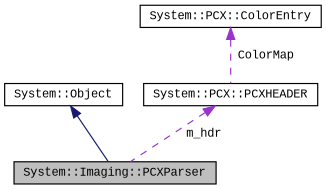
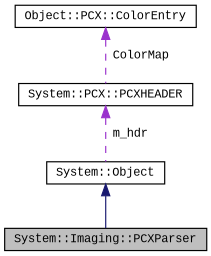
(231, 16) -> (106, 16)
(168, 137) -> (106, 140)
